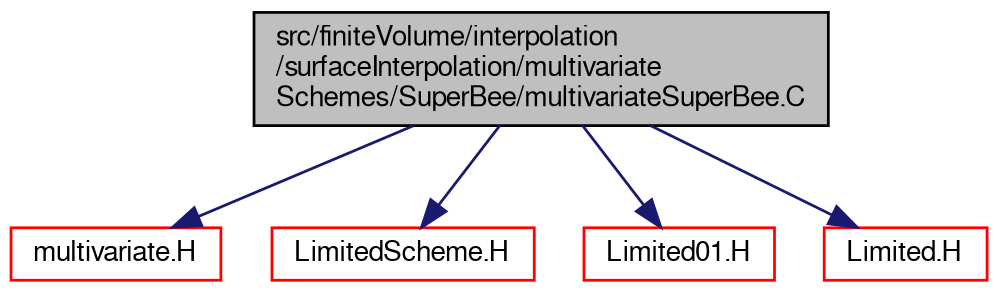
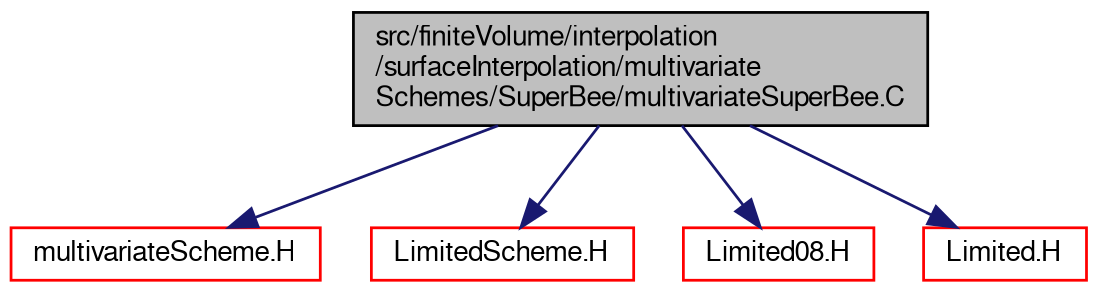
(116, 254) -> (166, 254)
(679, 254) -> (779, 254)
